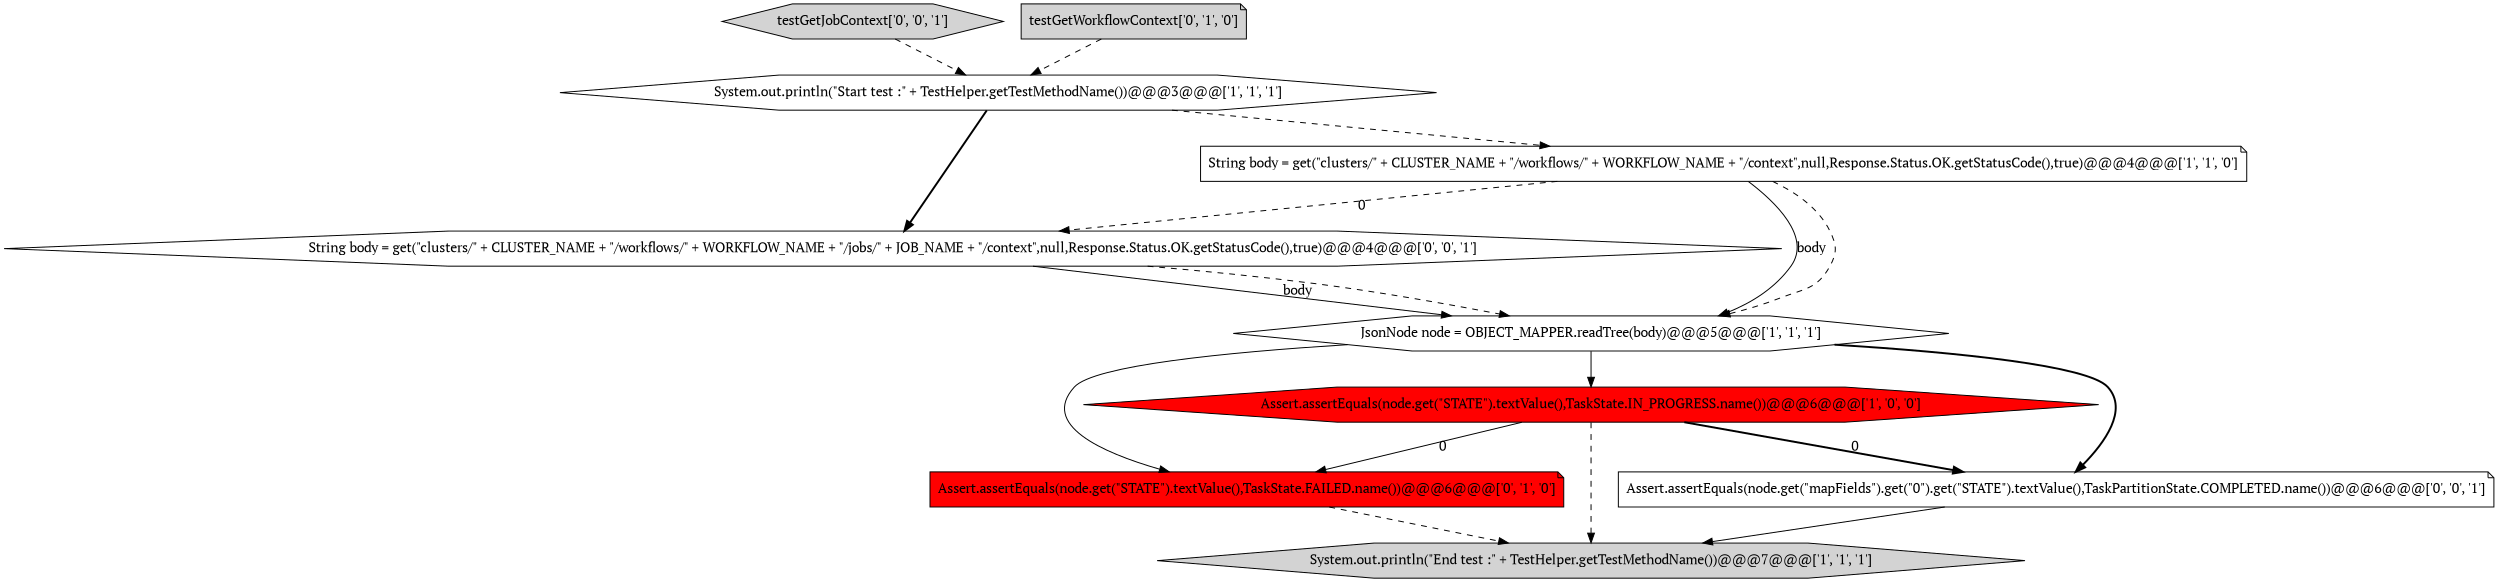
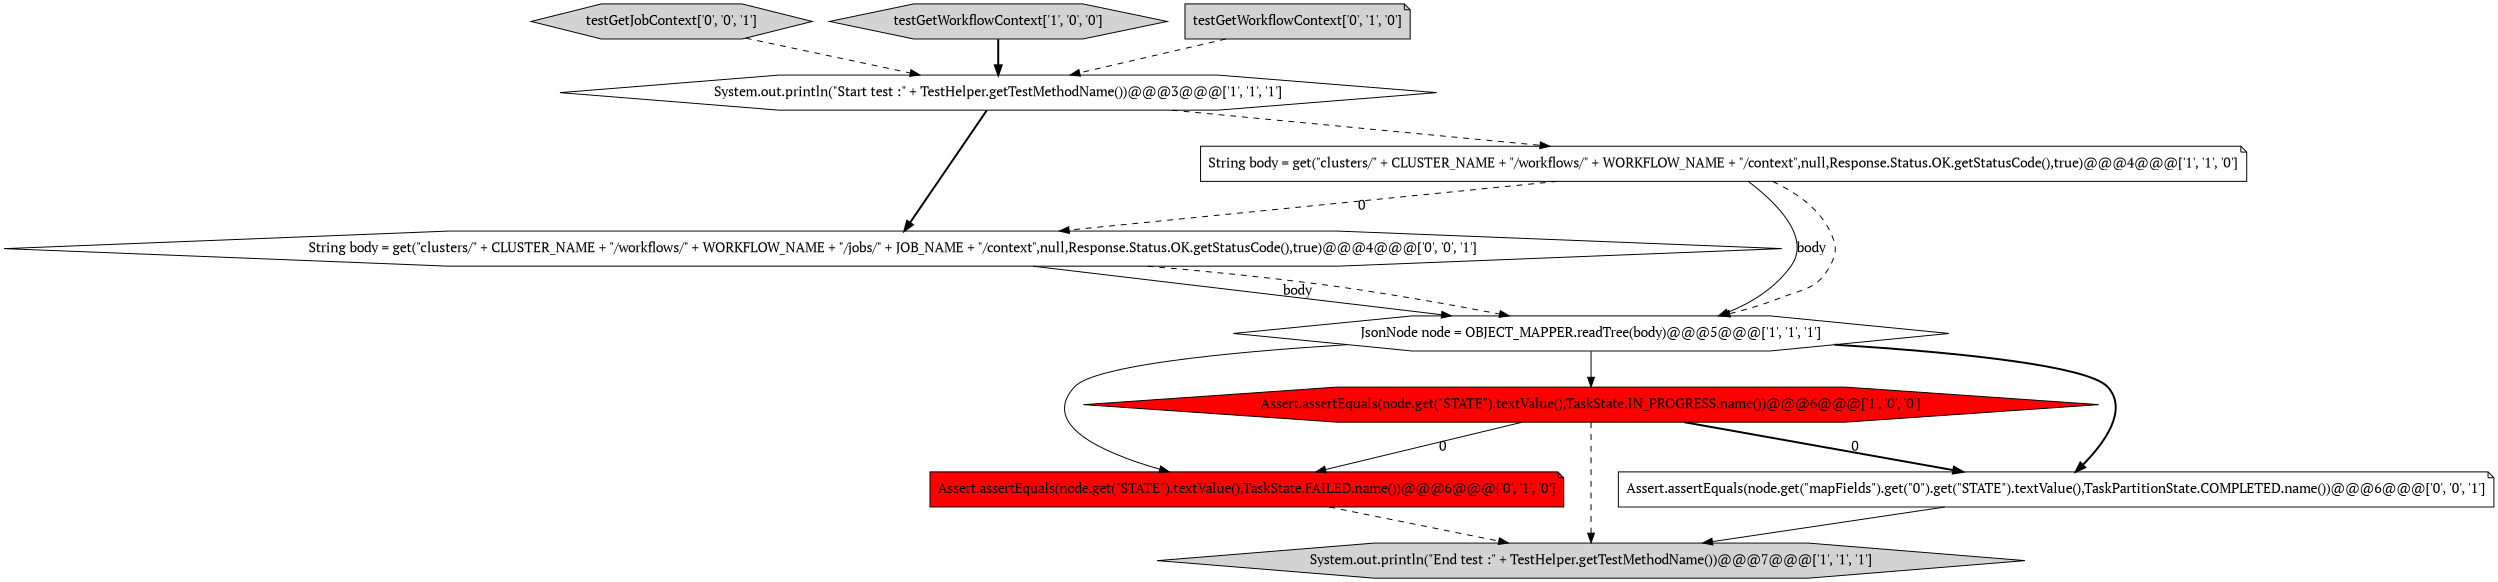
none -> (998, 21)
